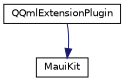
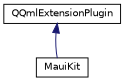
(69, 36) -> (56, 46)
